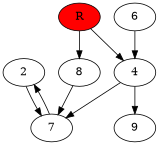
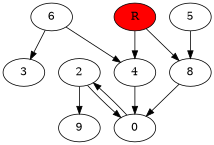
none -> (190, 17)
none -> (24, 72)
(135, 96) -> (79, 96)
(52, 128) -> (135, 128)
